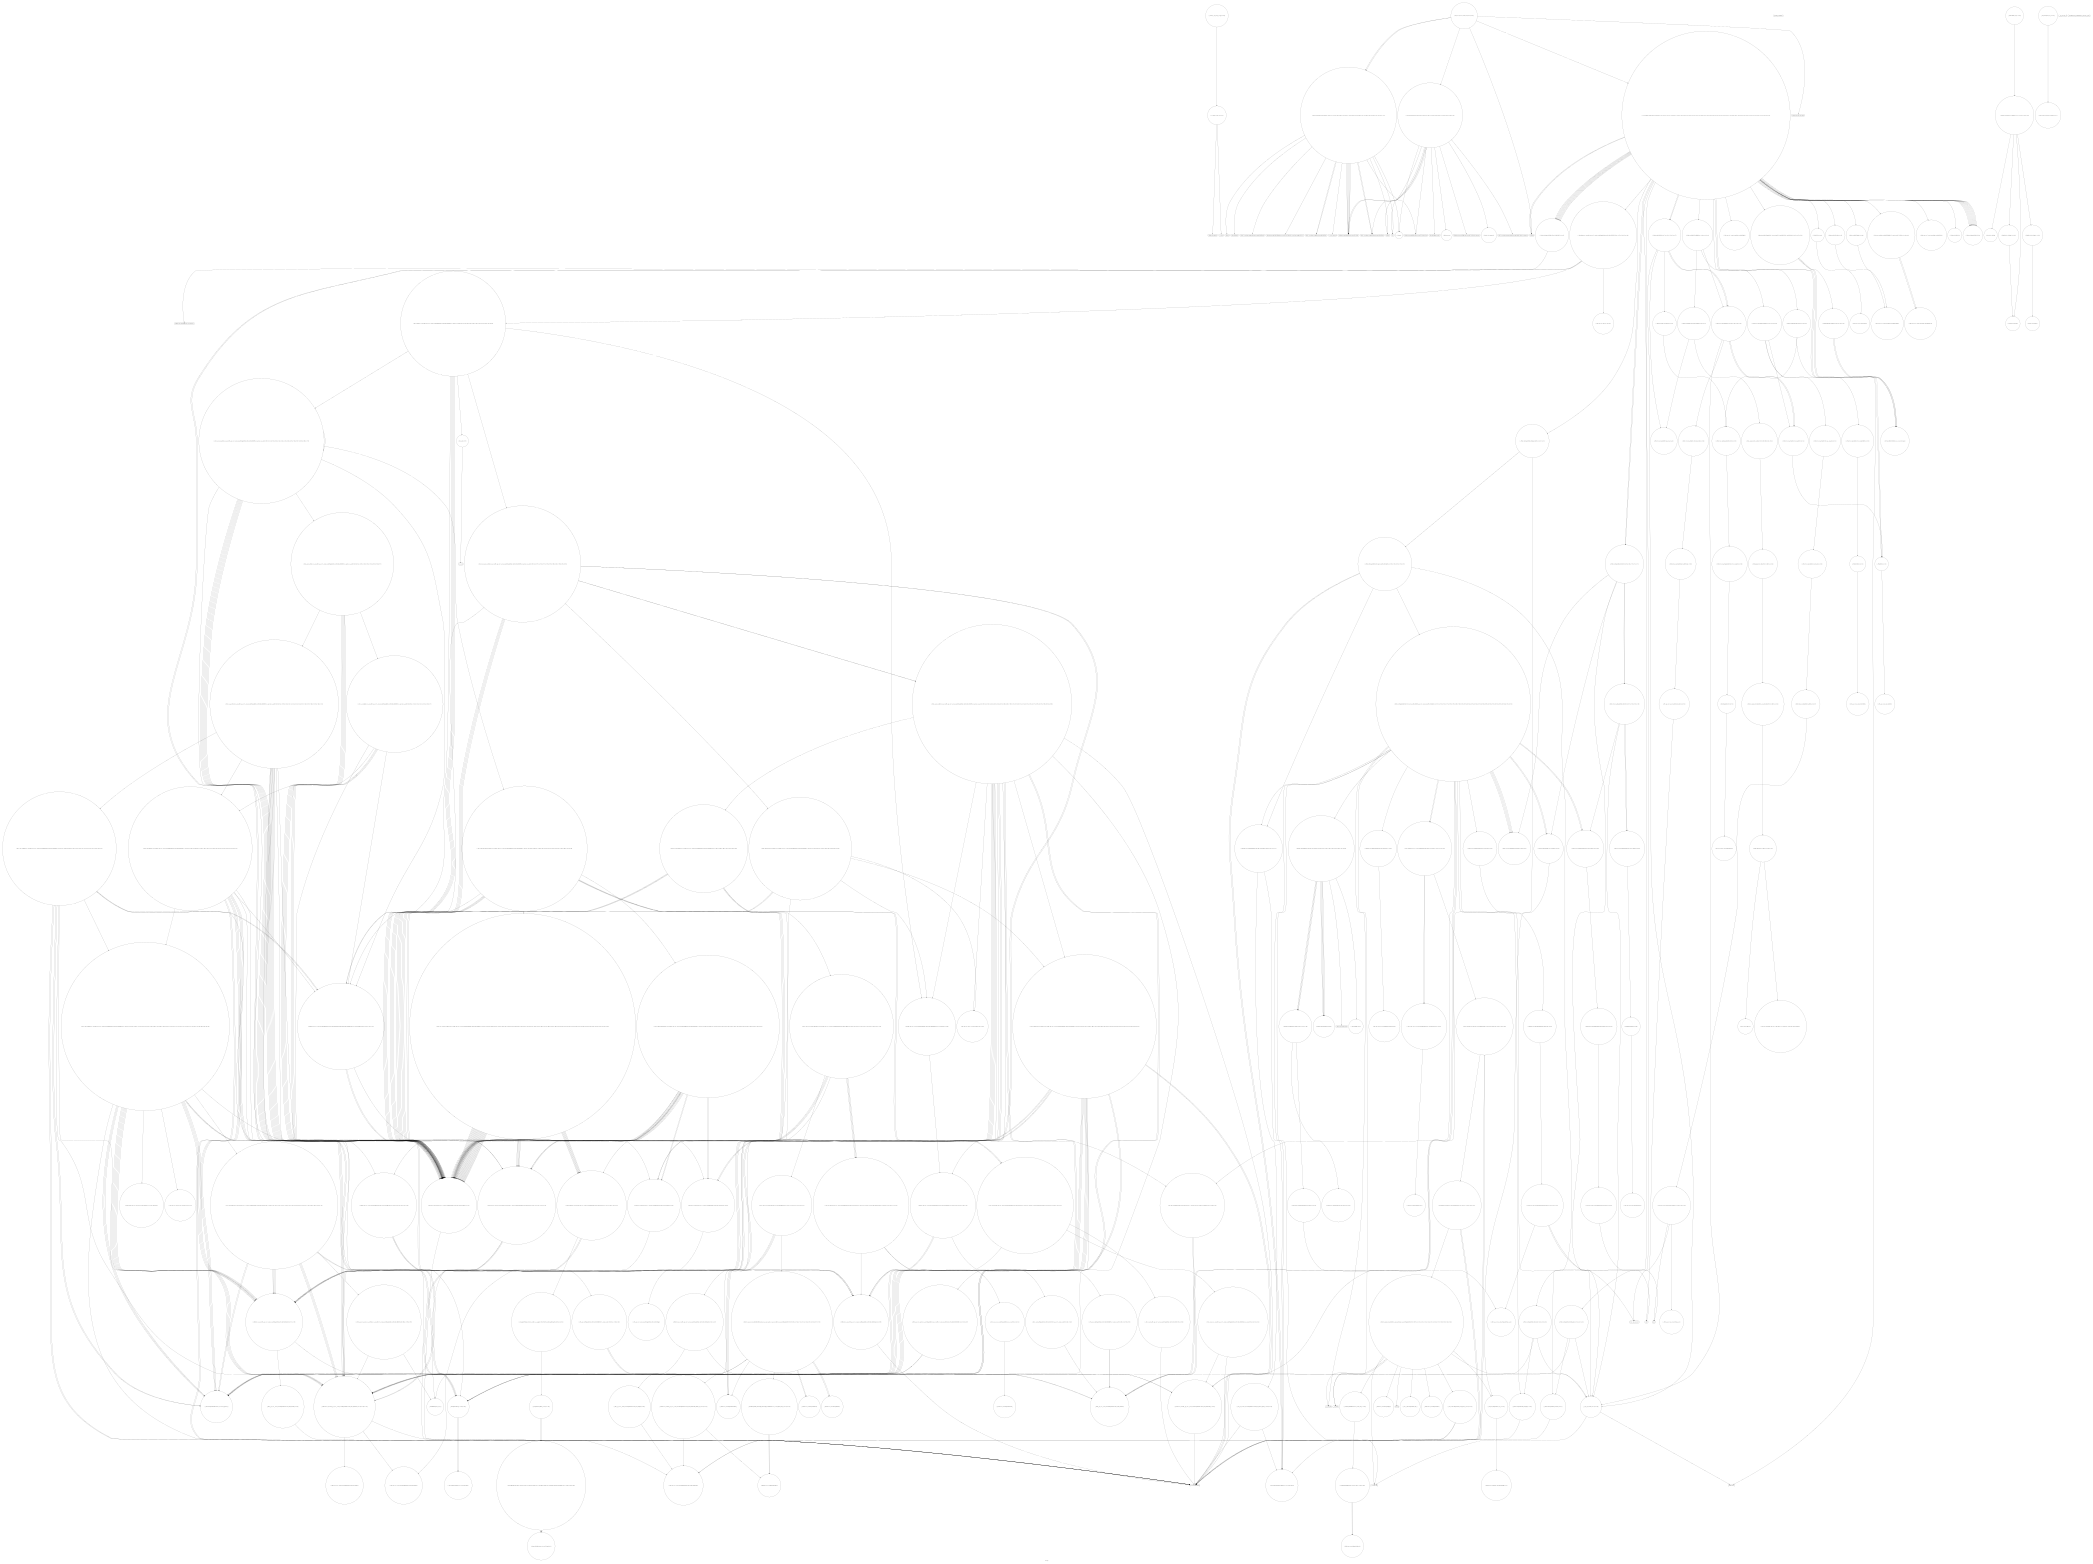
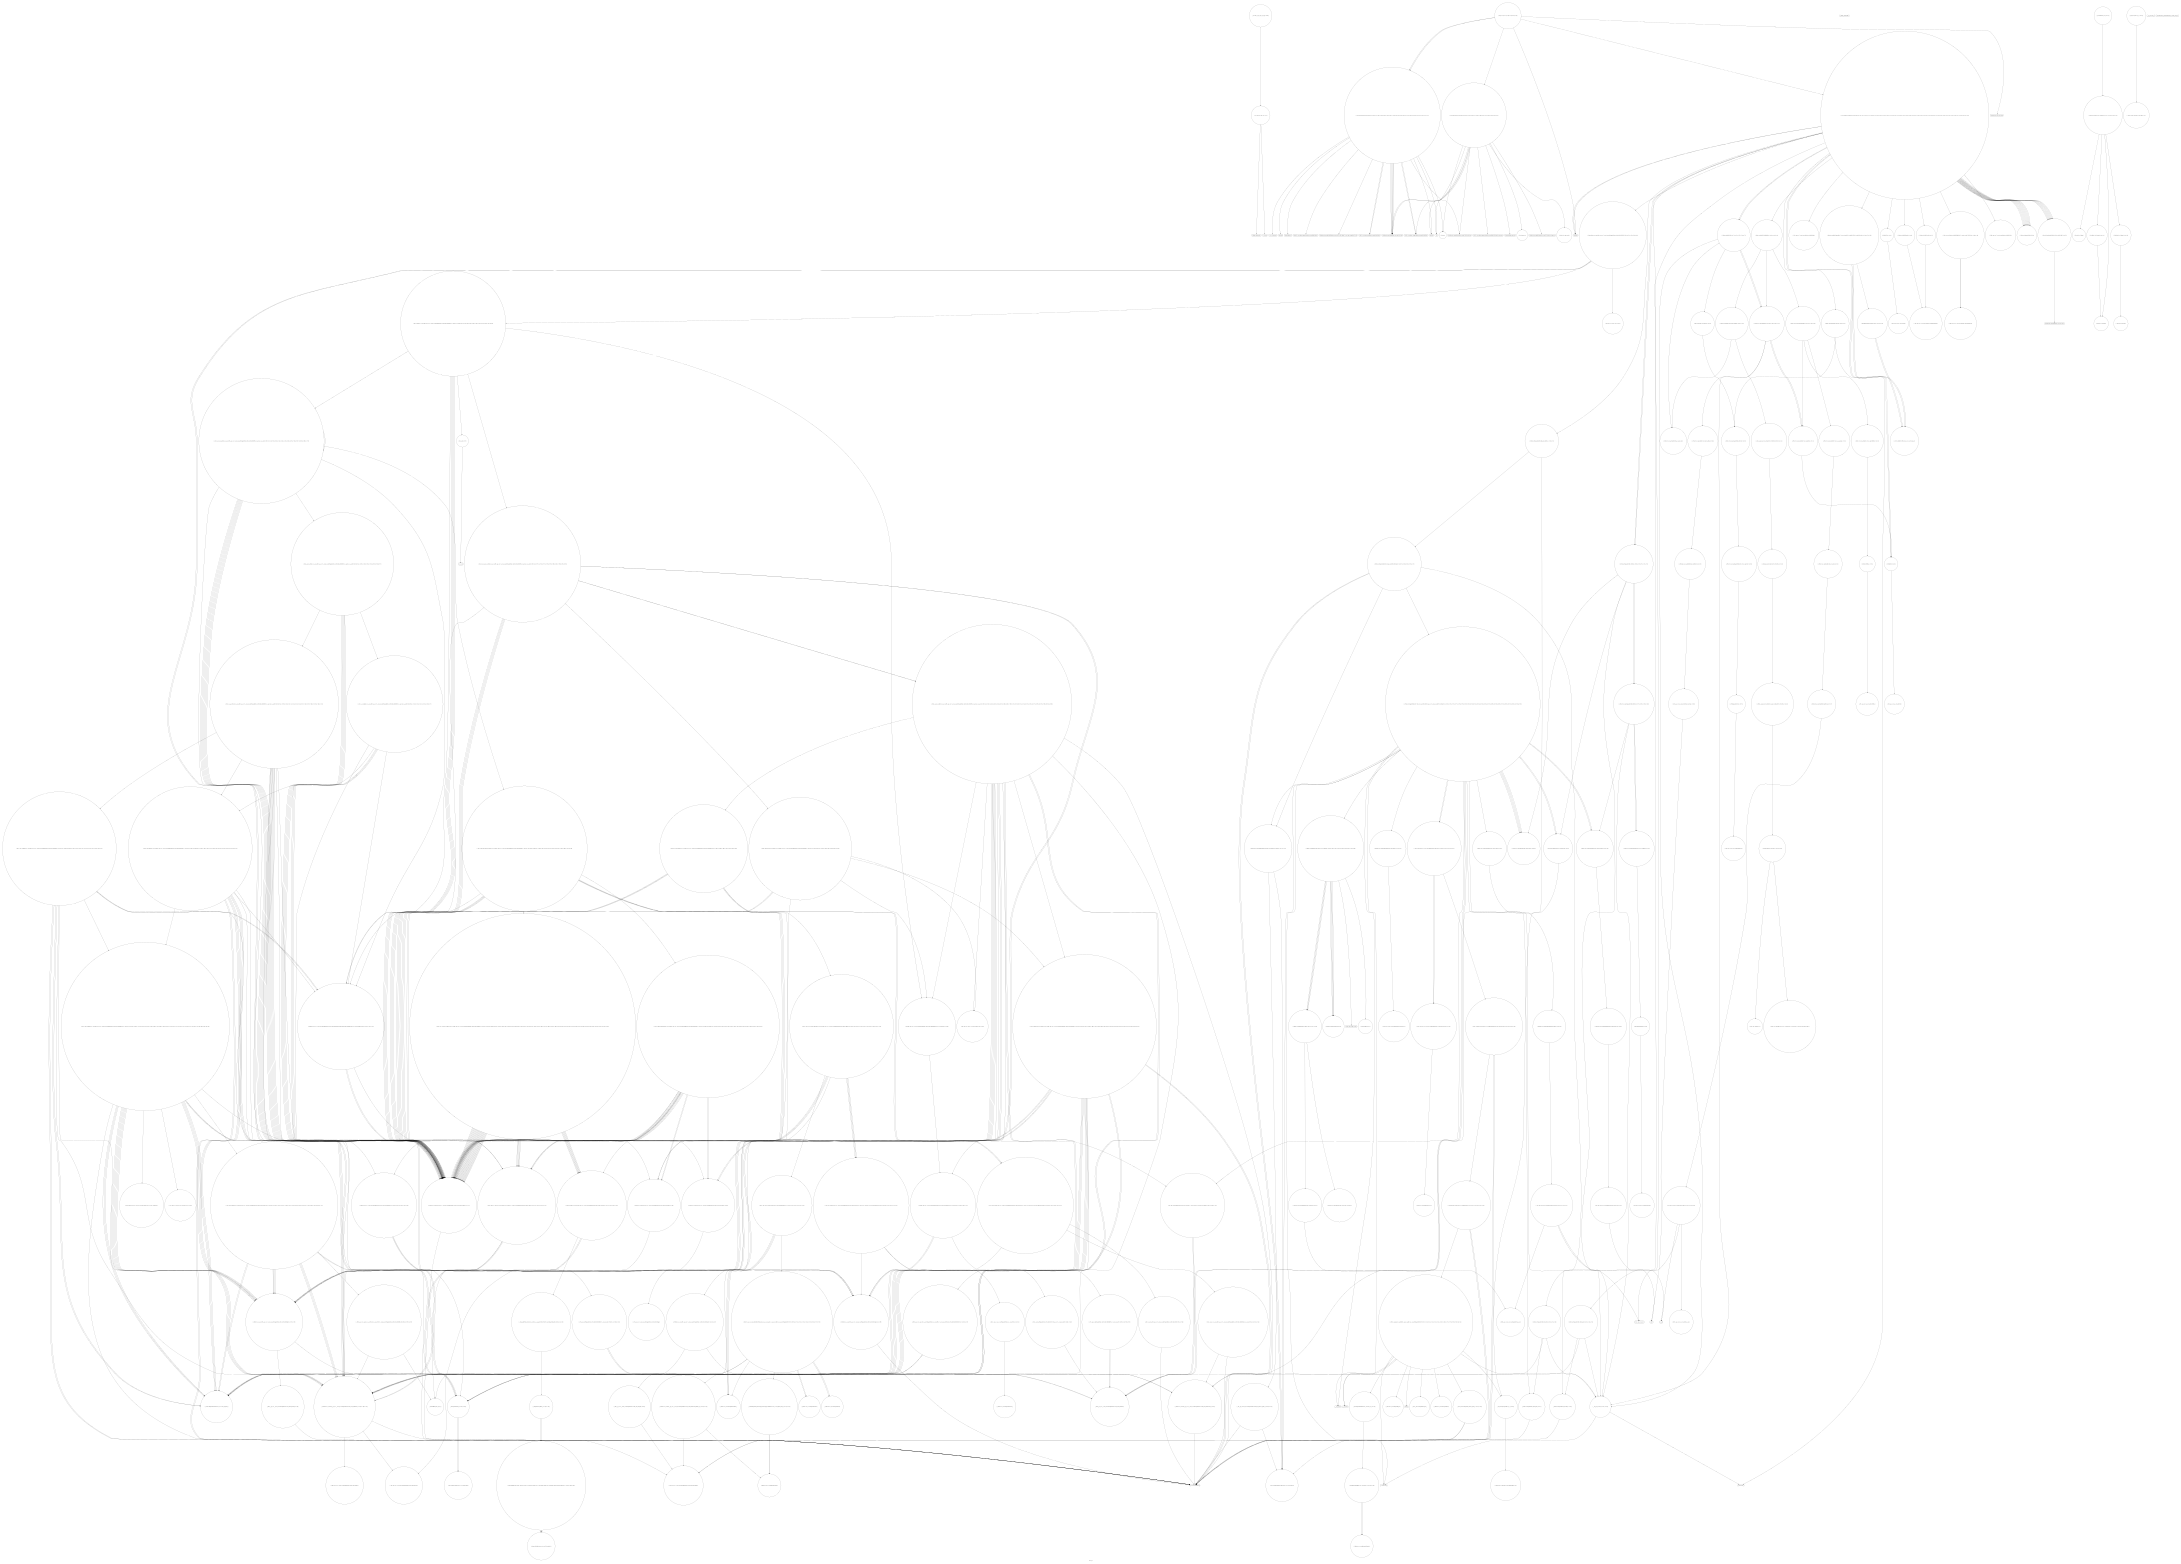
(1955, 235) -> none
